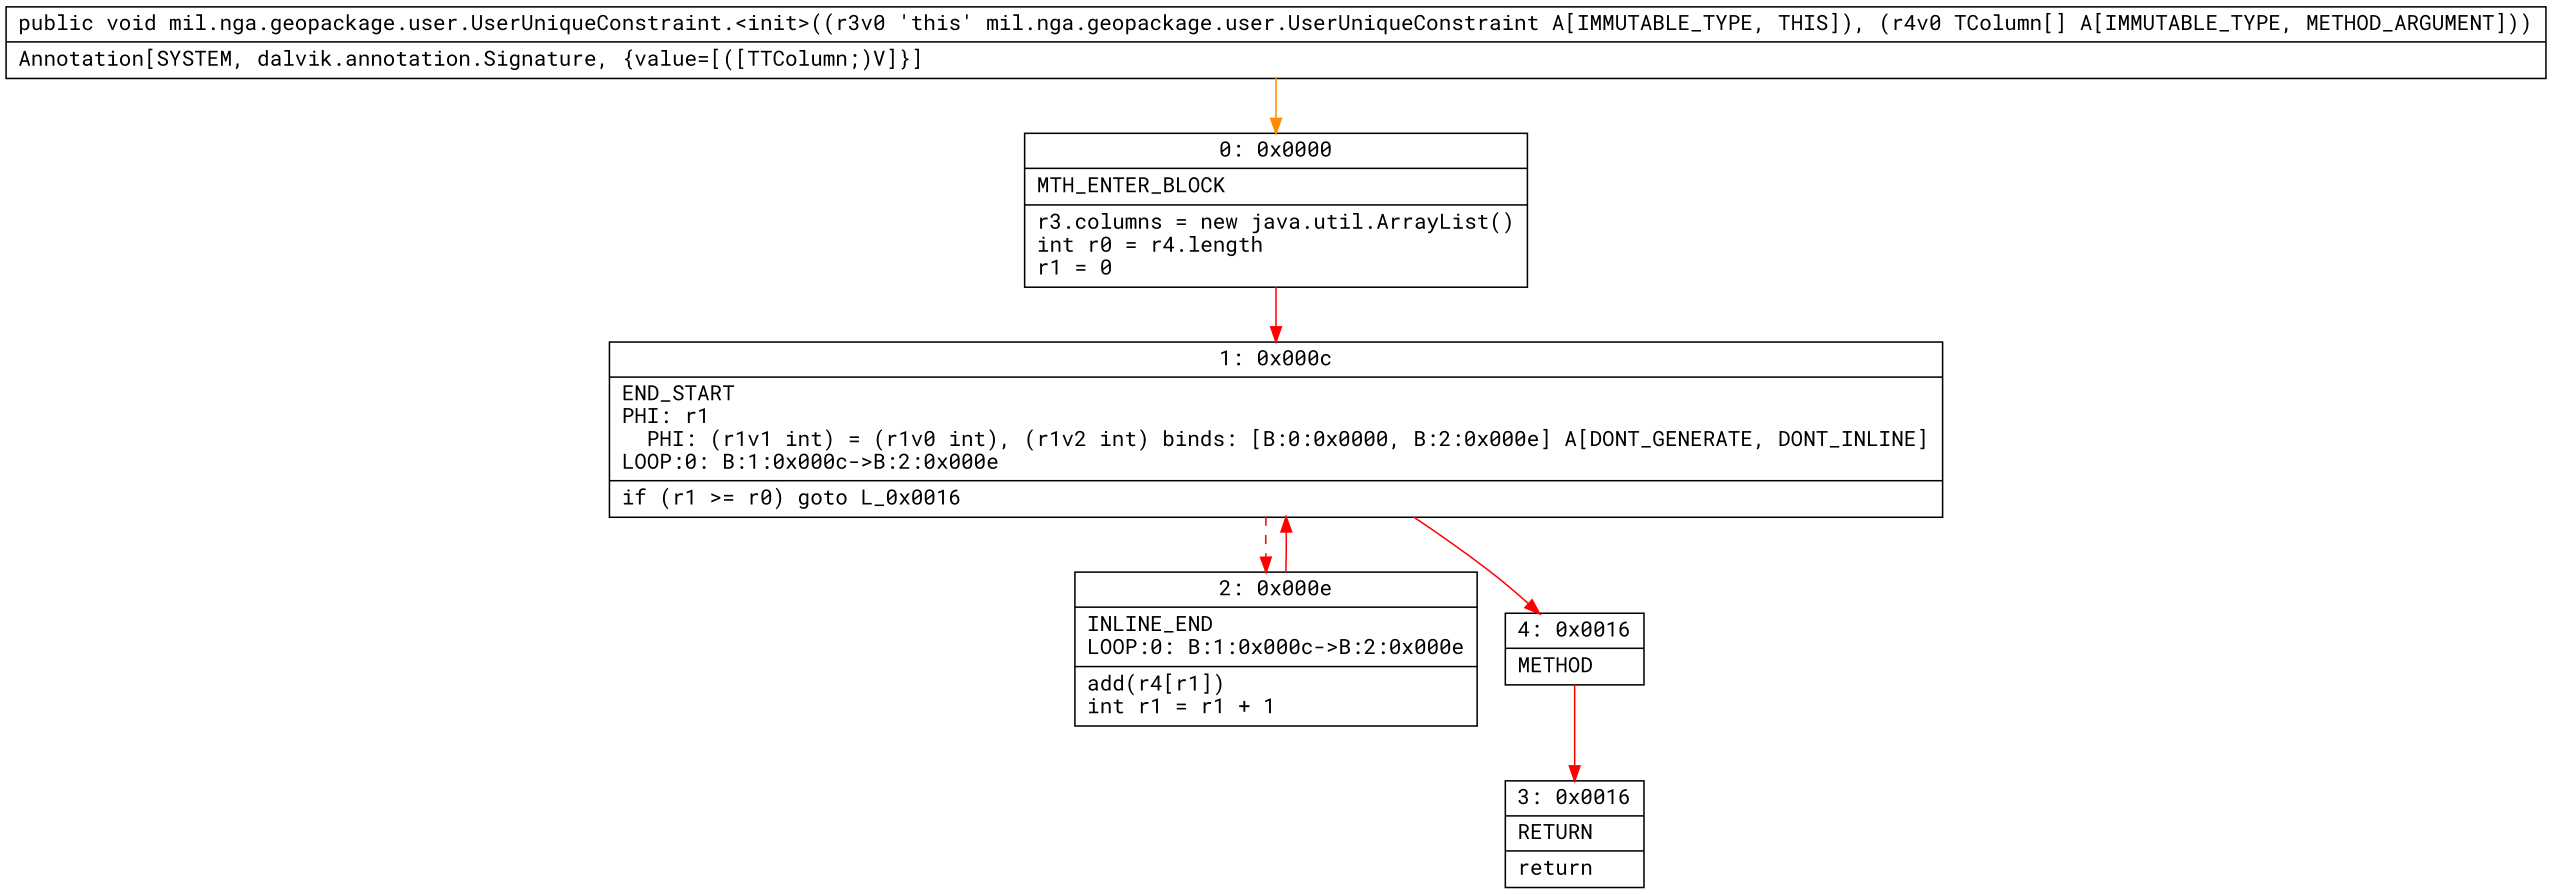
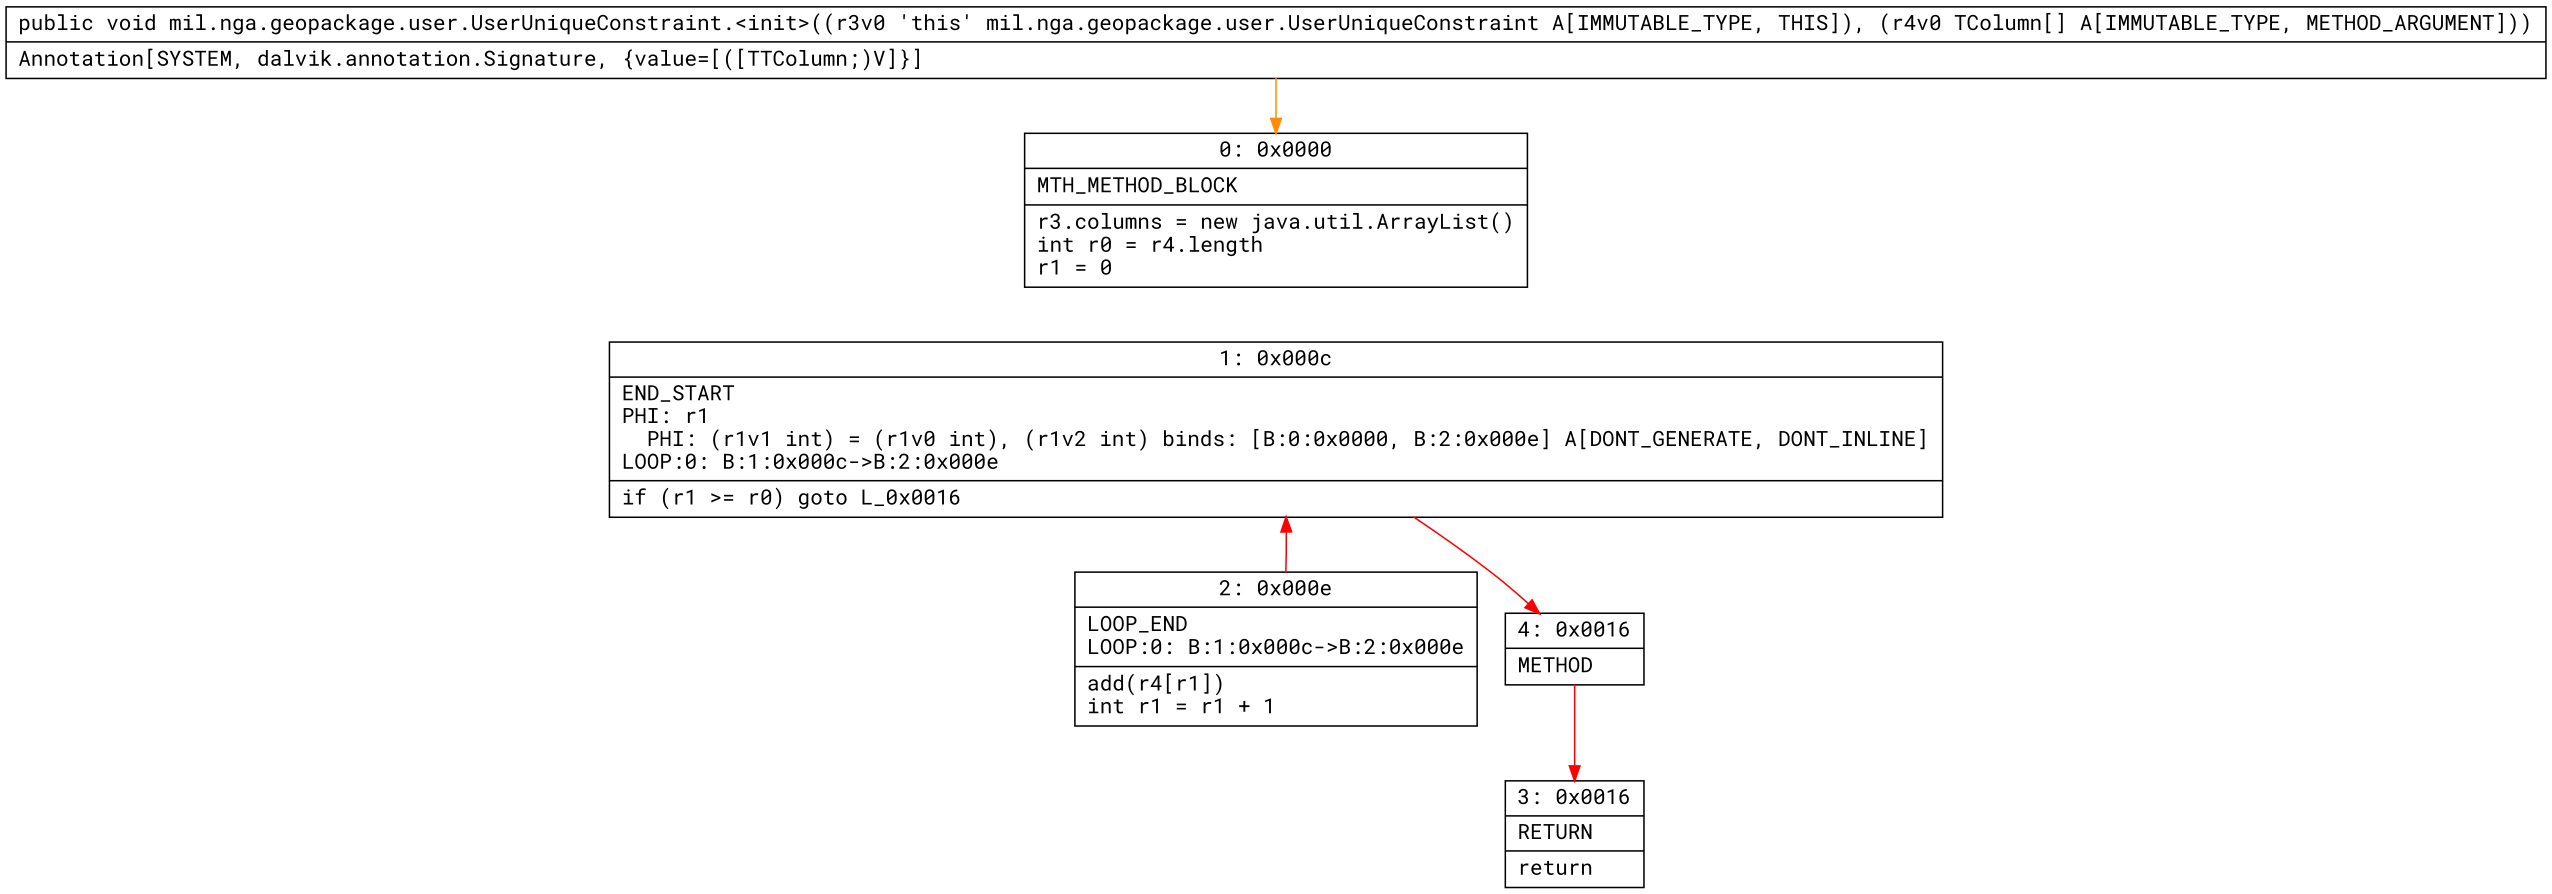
(1131, 186) -> (1138, 186)
(1276, 307) -> none
(1266, 537) -> none
(1150, 625) -> (1138, 625)
